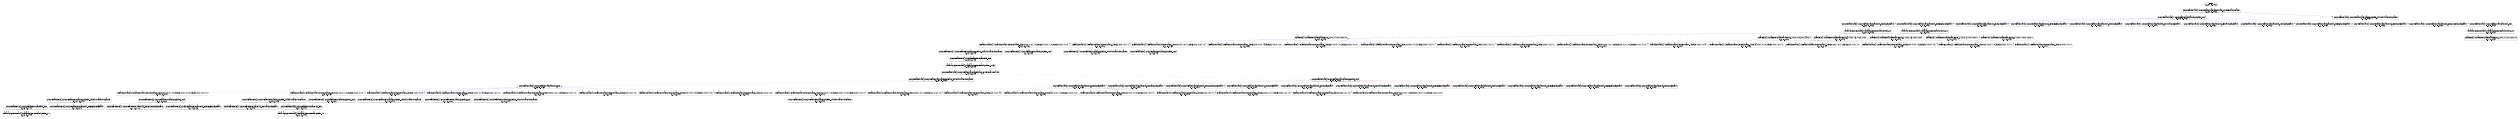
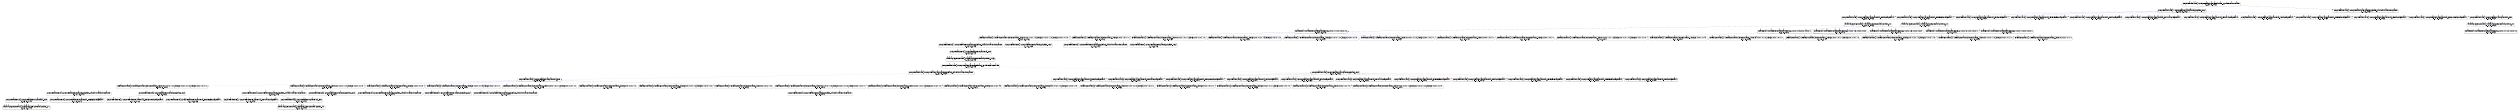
(2211, 4) -> none
